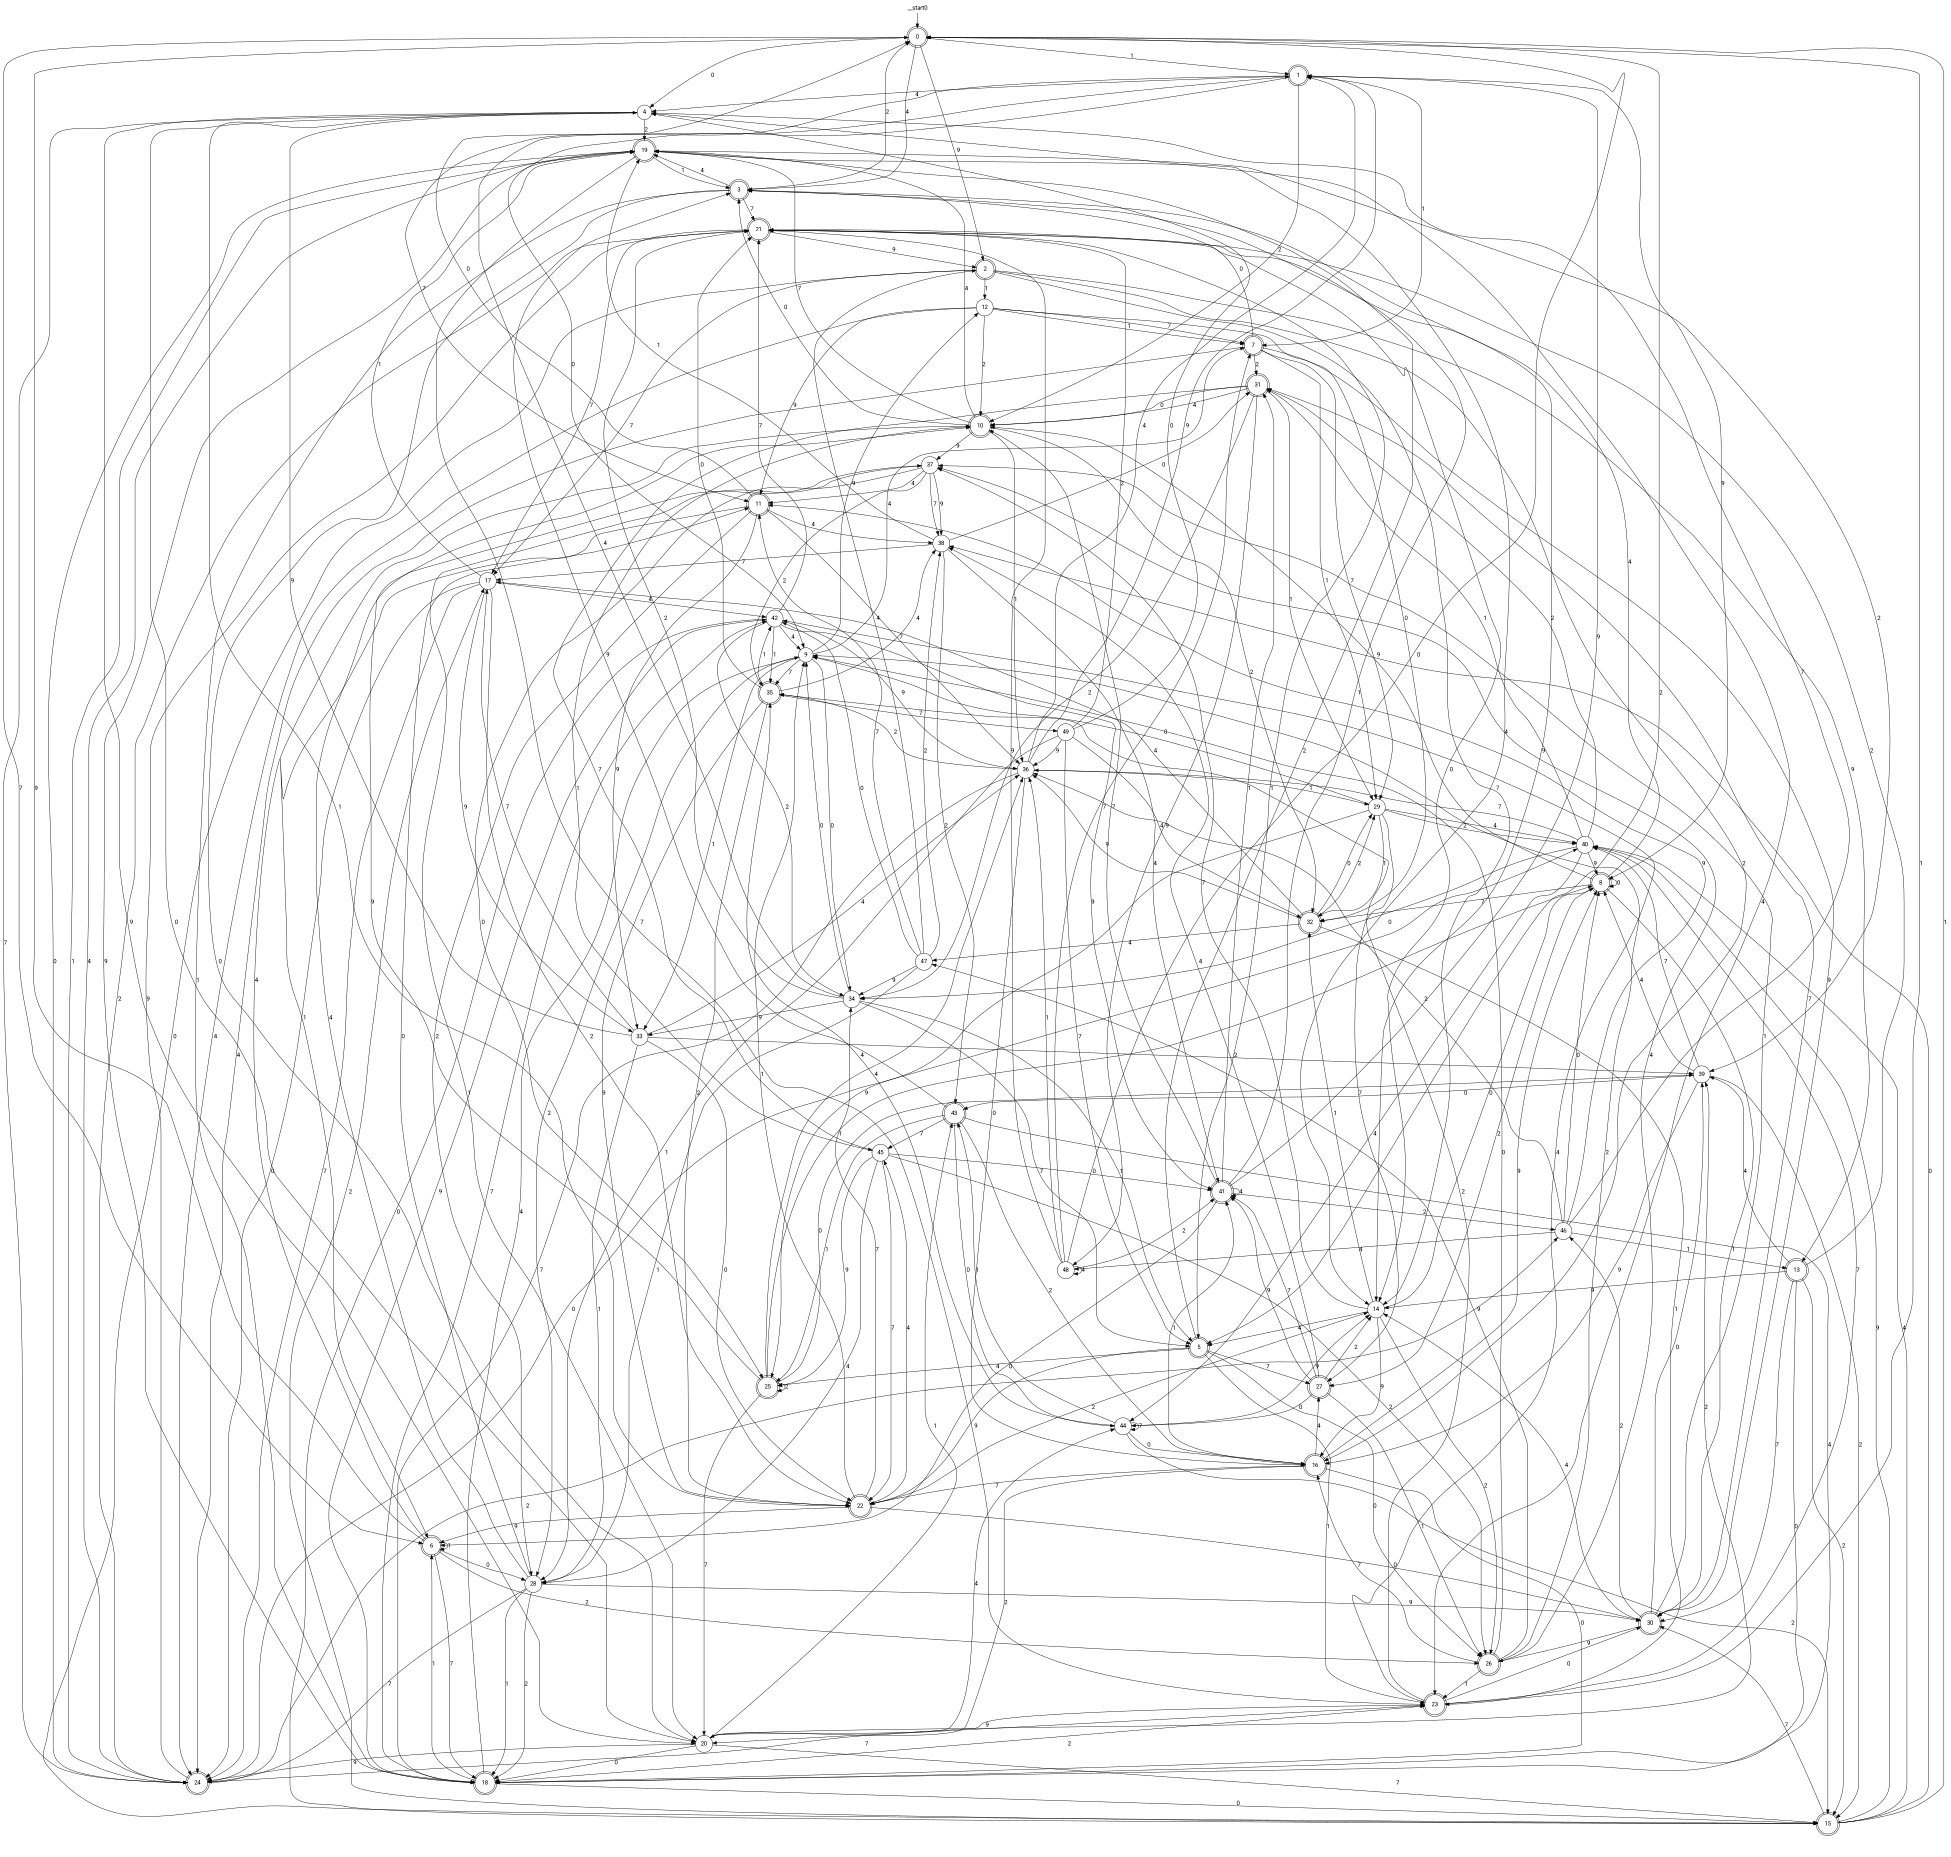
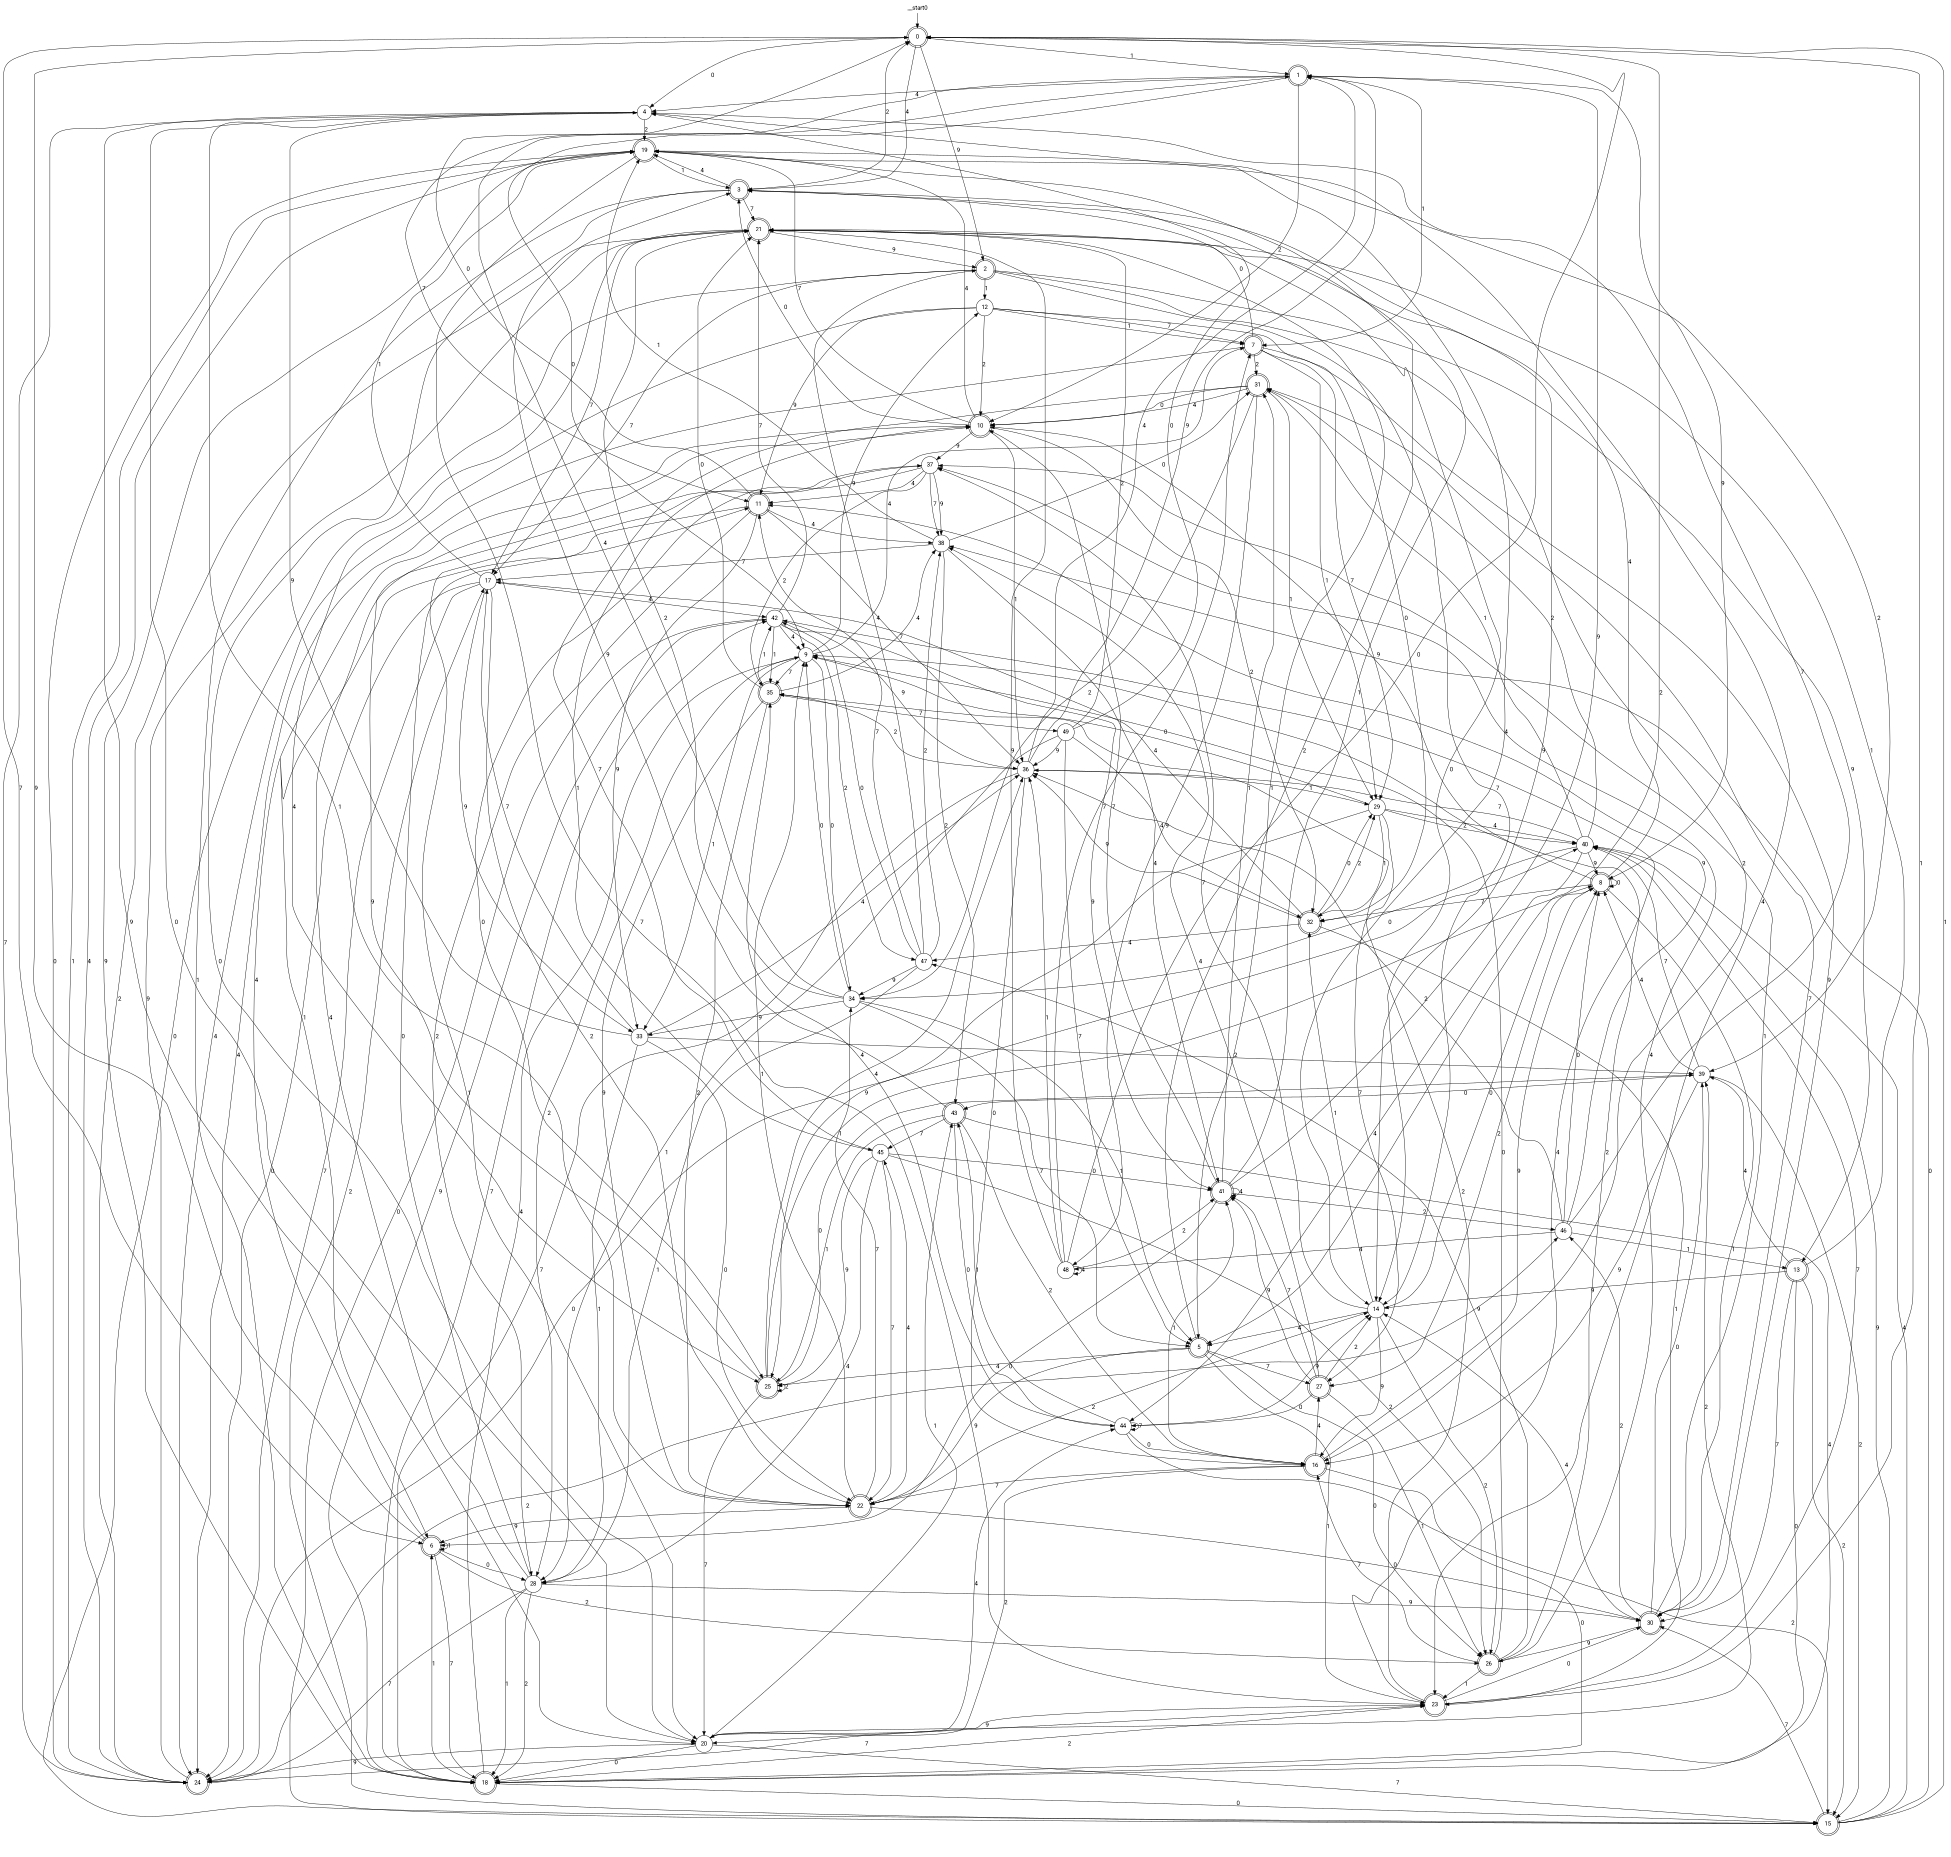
(1872, 751) -> (1872, 751)
none -> (292, 783)
(780, 801) -> (844, 791)
